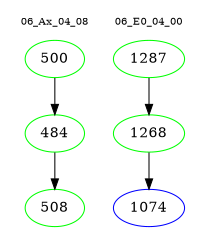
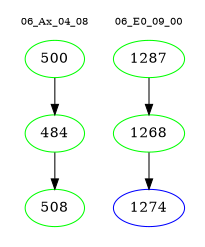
(149, 22) -> (149, 22)
(149, 208) -> (149, 208)
